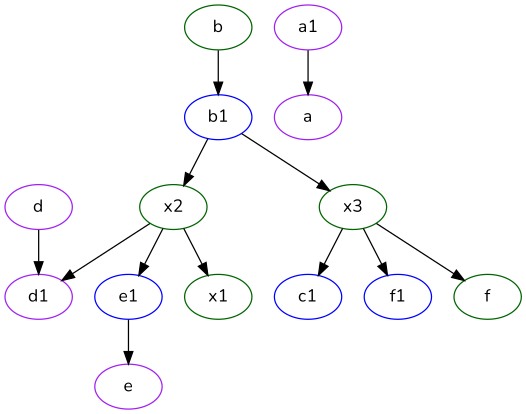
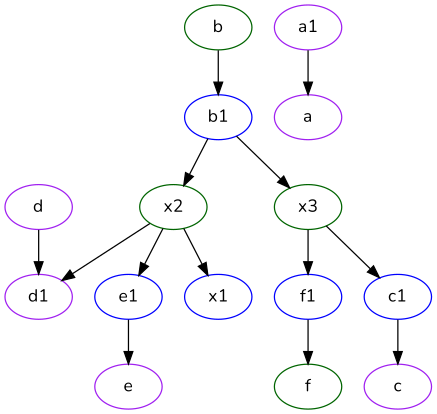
(415, 249) -> (308, 336)
(218, 297) -> (218, 297)
none -> (398, 387)
